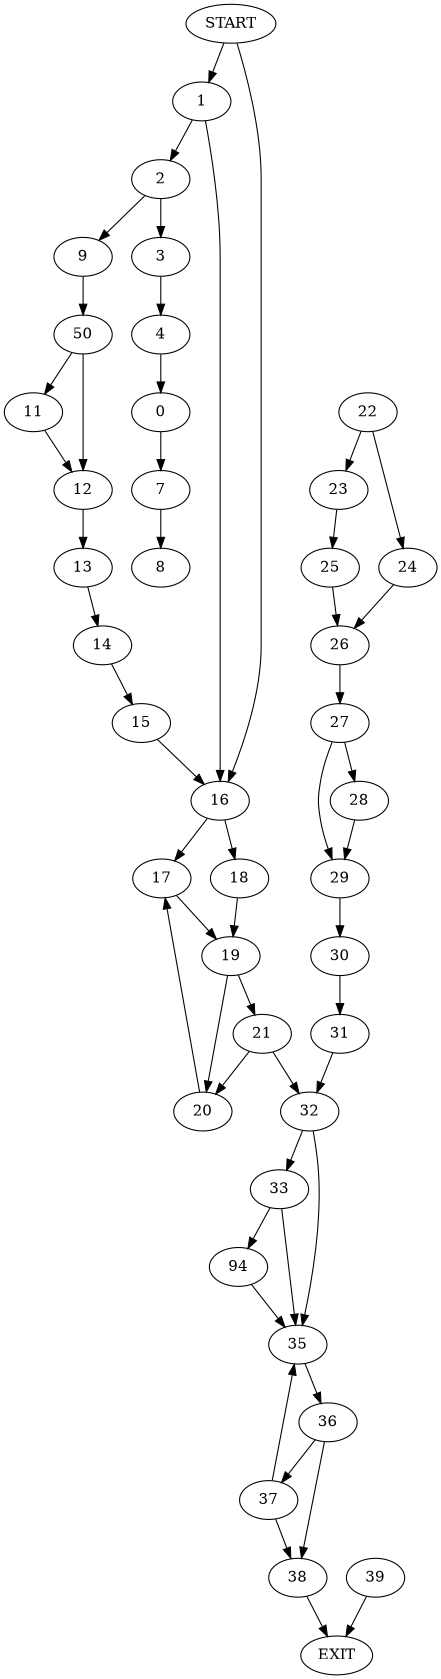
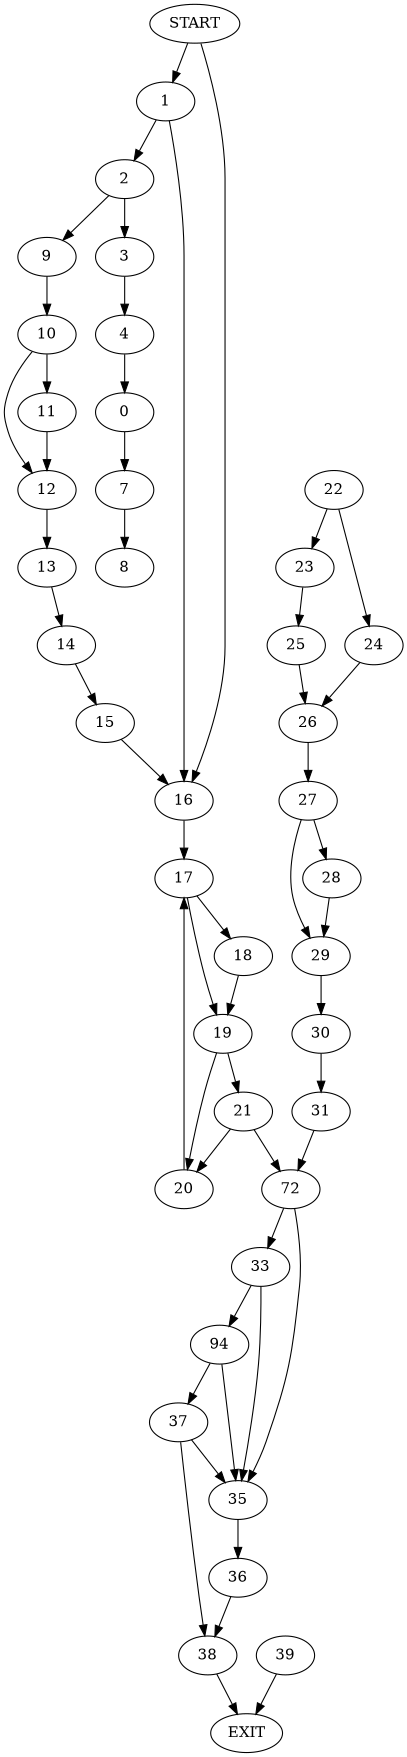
(83, 335) -> (47, 335)
(229, 834) -> (210, 913)
(310, 1112) -> (291, 1189)
(302, 1457) -> (202, 1379)
